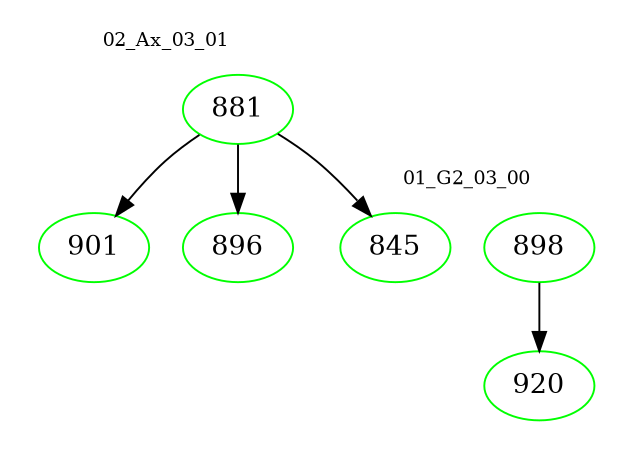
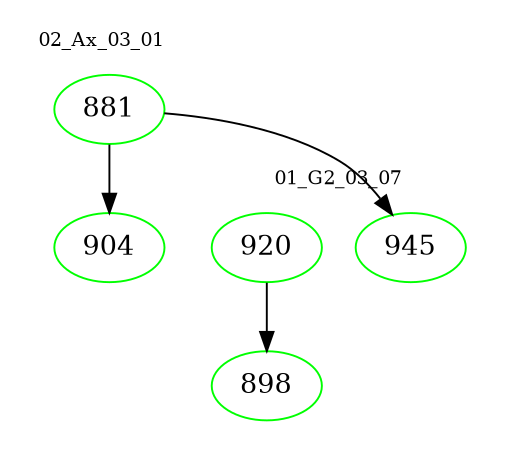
(467, 179) -> (339, 179)
(94, 248) -> (109, 248)
(238, 248) -> none
(395, 248) -> (411, 248)
(539, 307) -> (267, 307)
